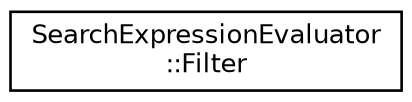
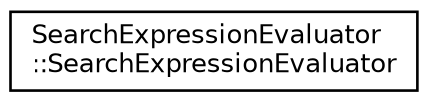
(206, 51) -> (214, 51)
